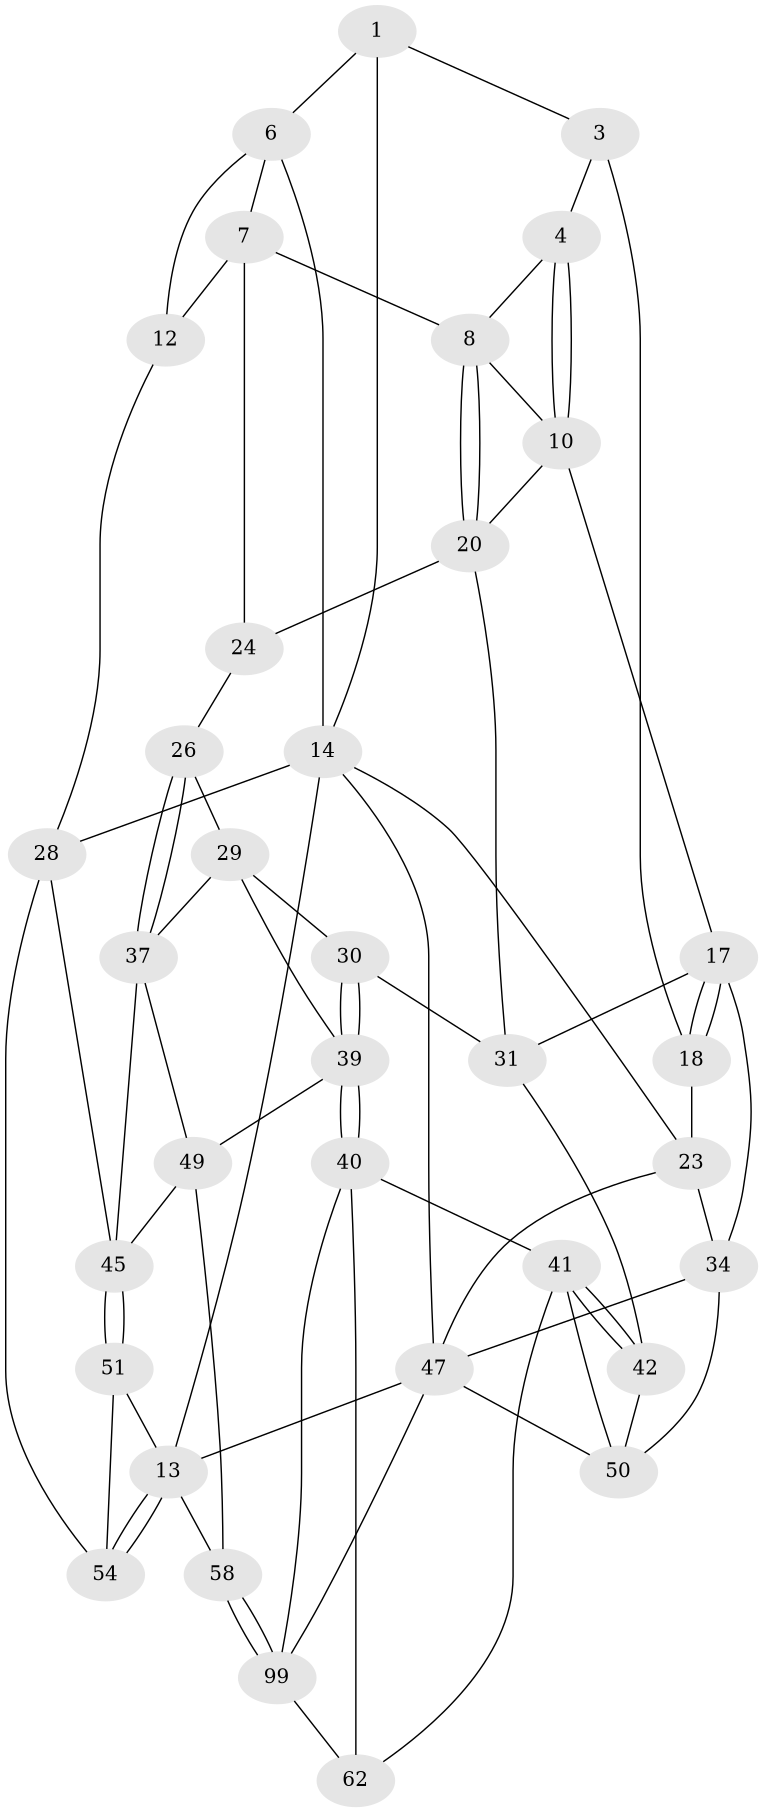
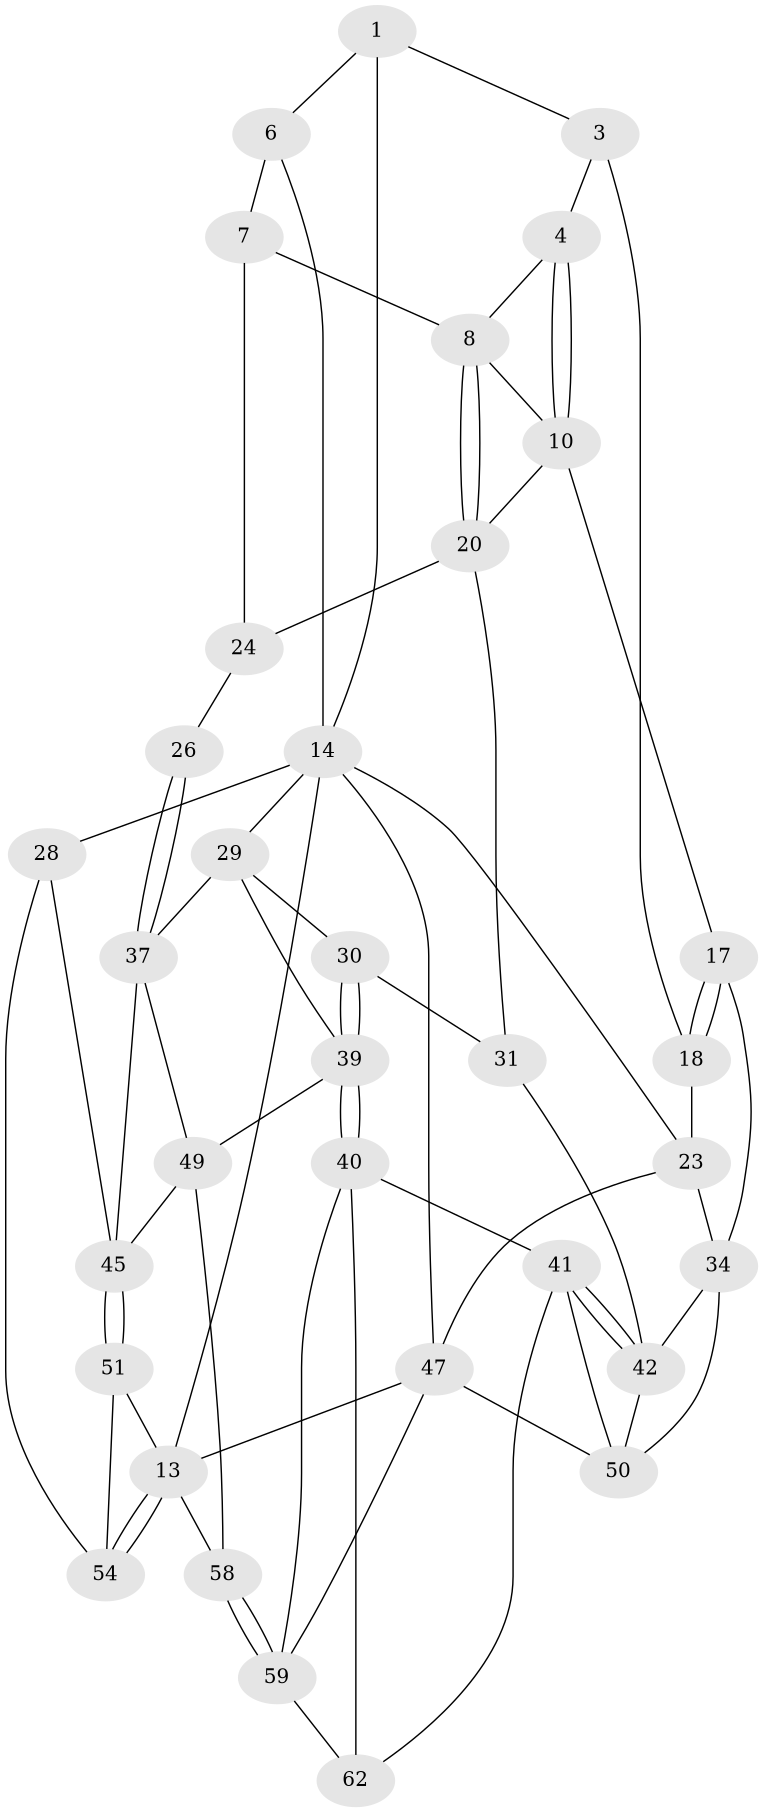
(166, 340) -> none
(208, 805) -> (277, 803)
(613, 1009) -> none
(566, 1322) -> (682, 1318)
(277, 1678) -> (277, 1678)
